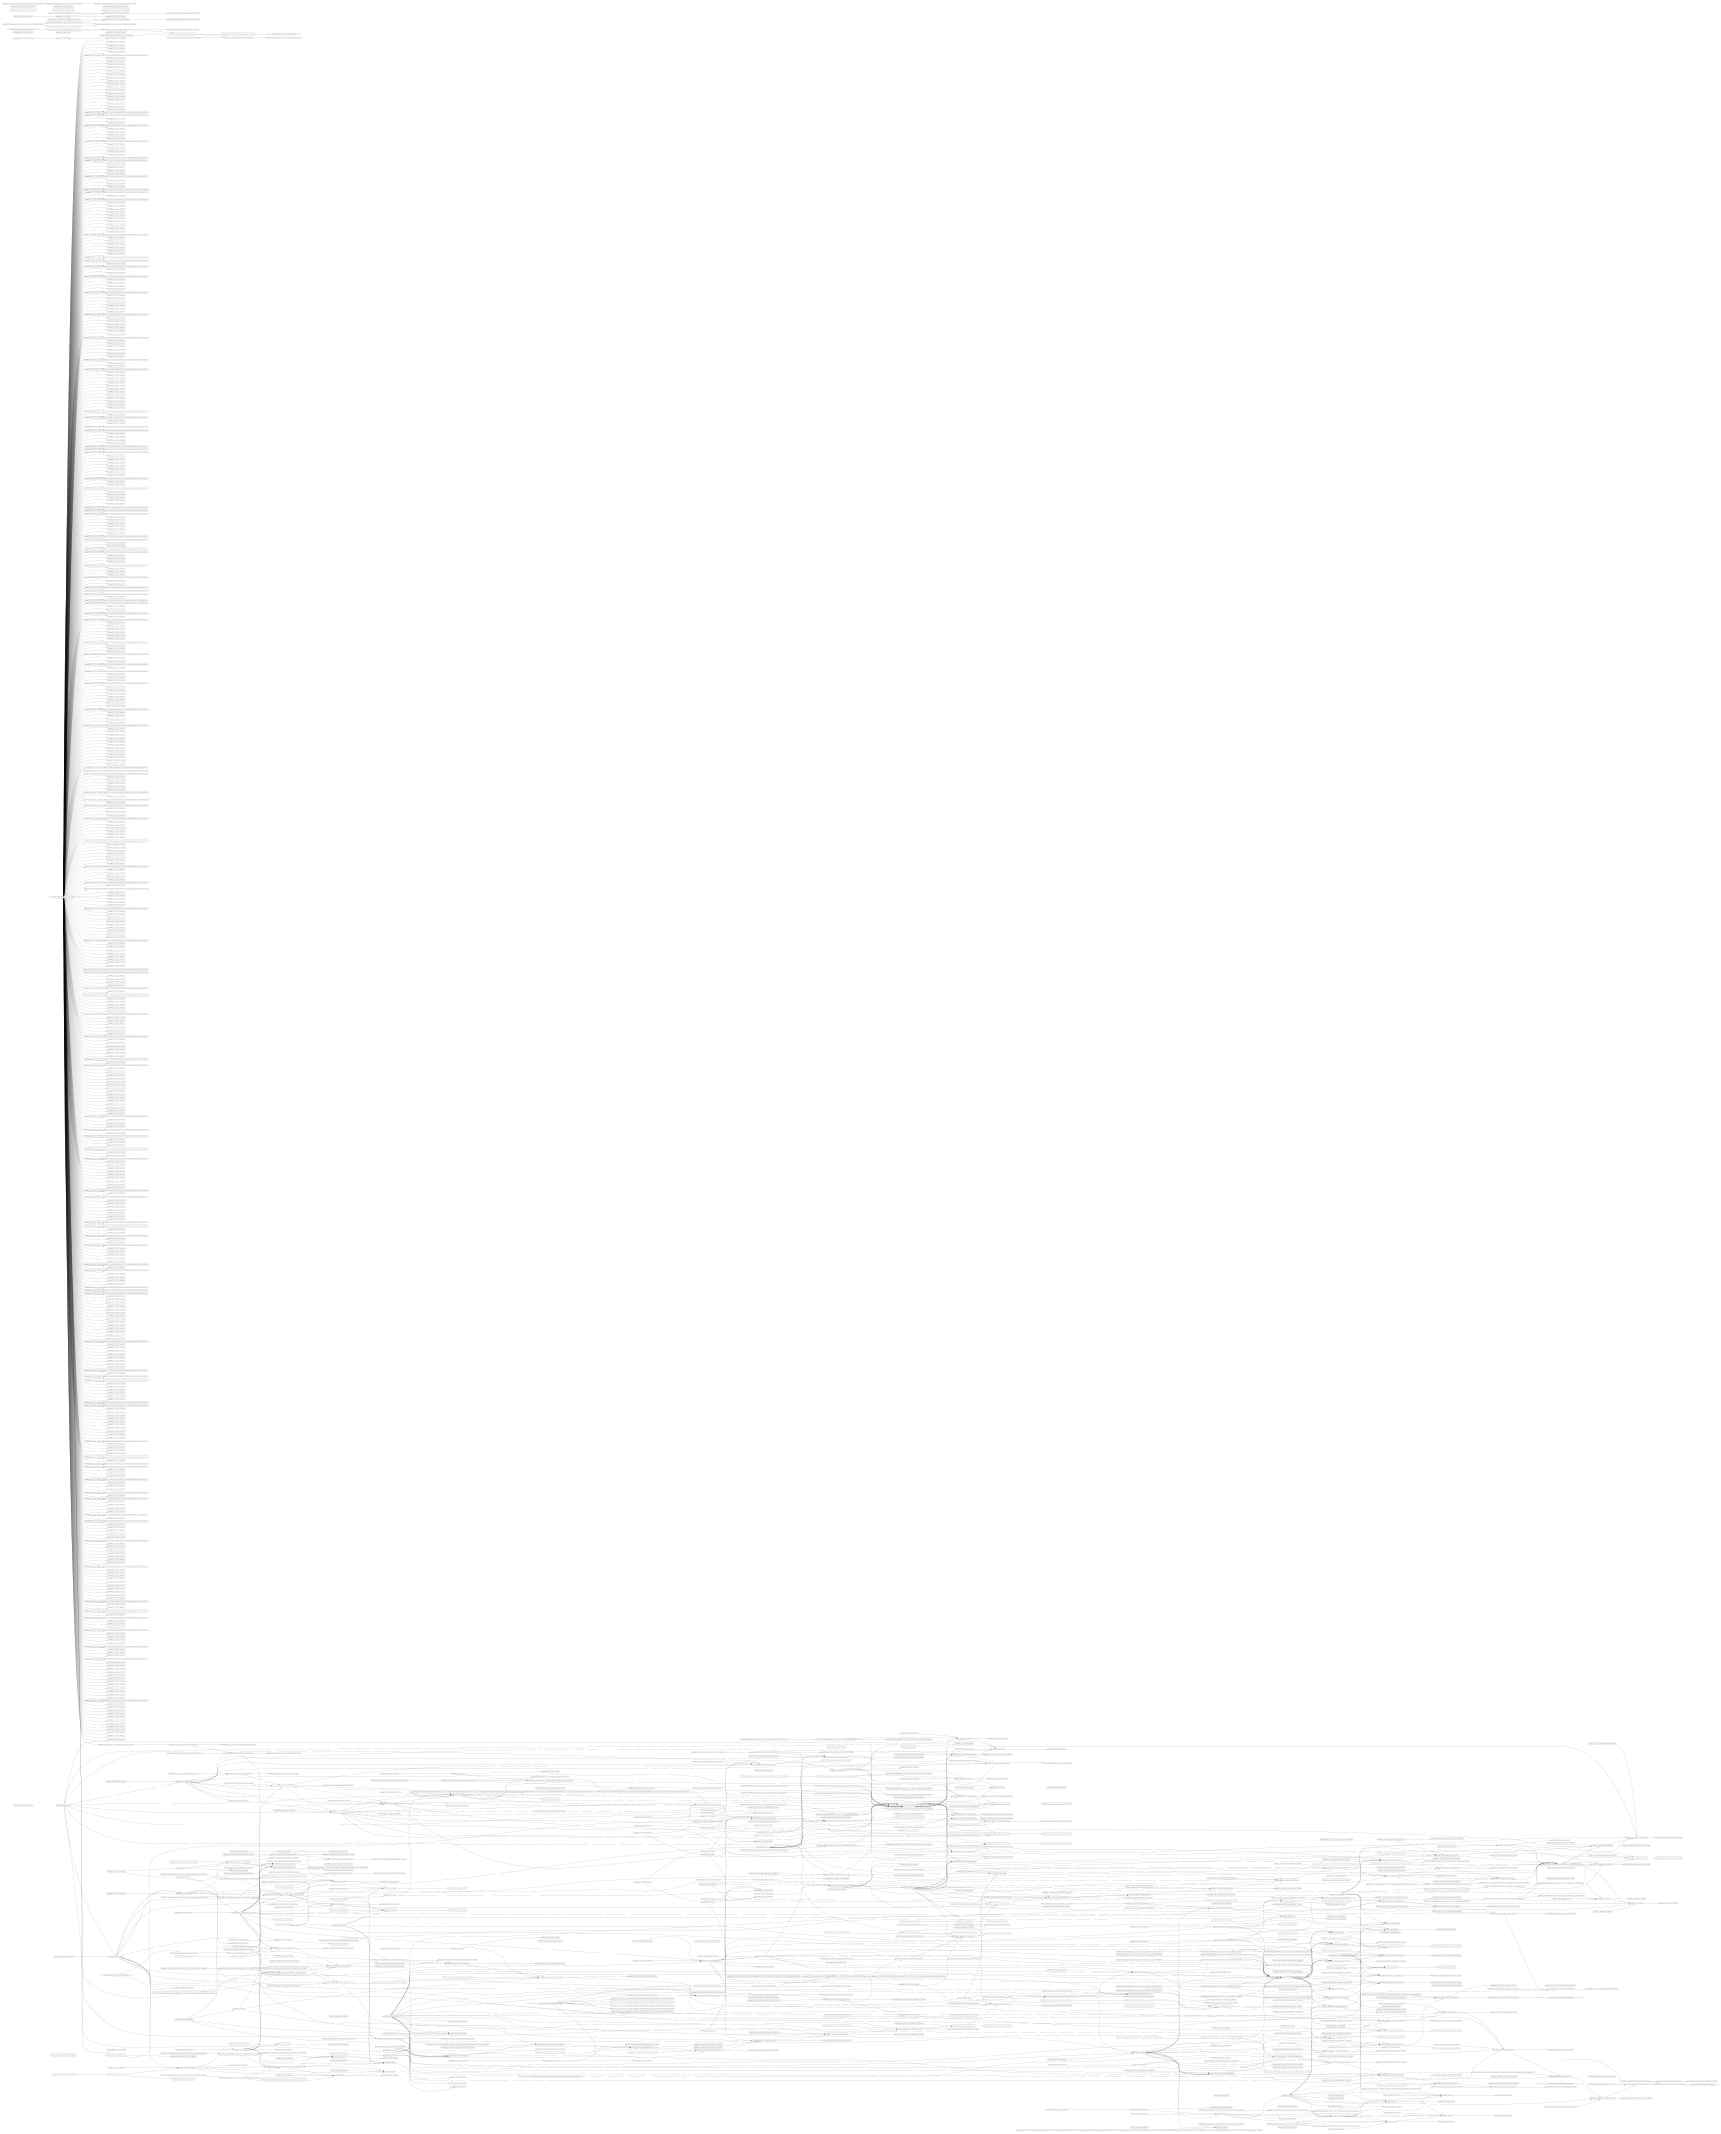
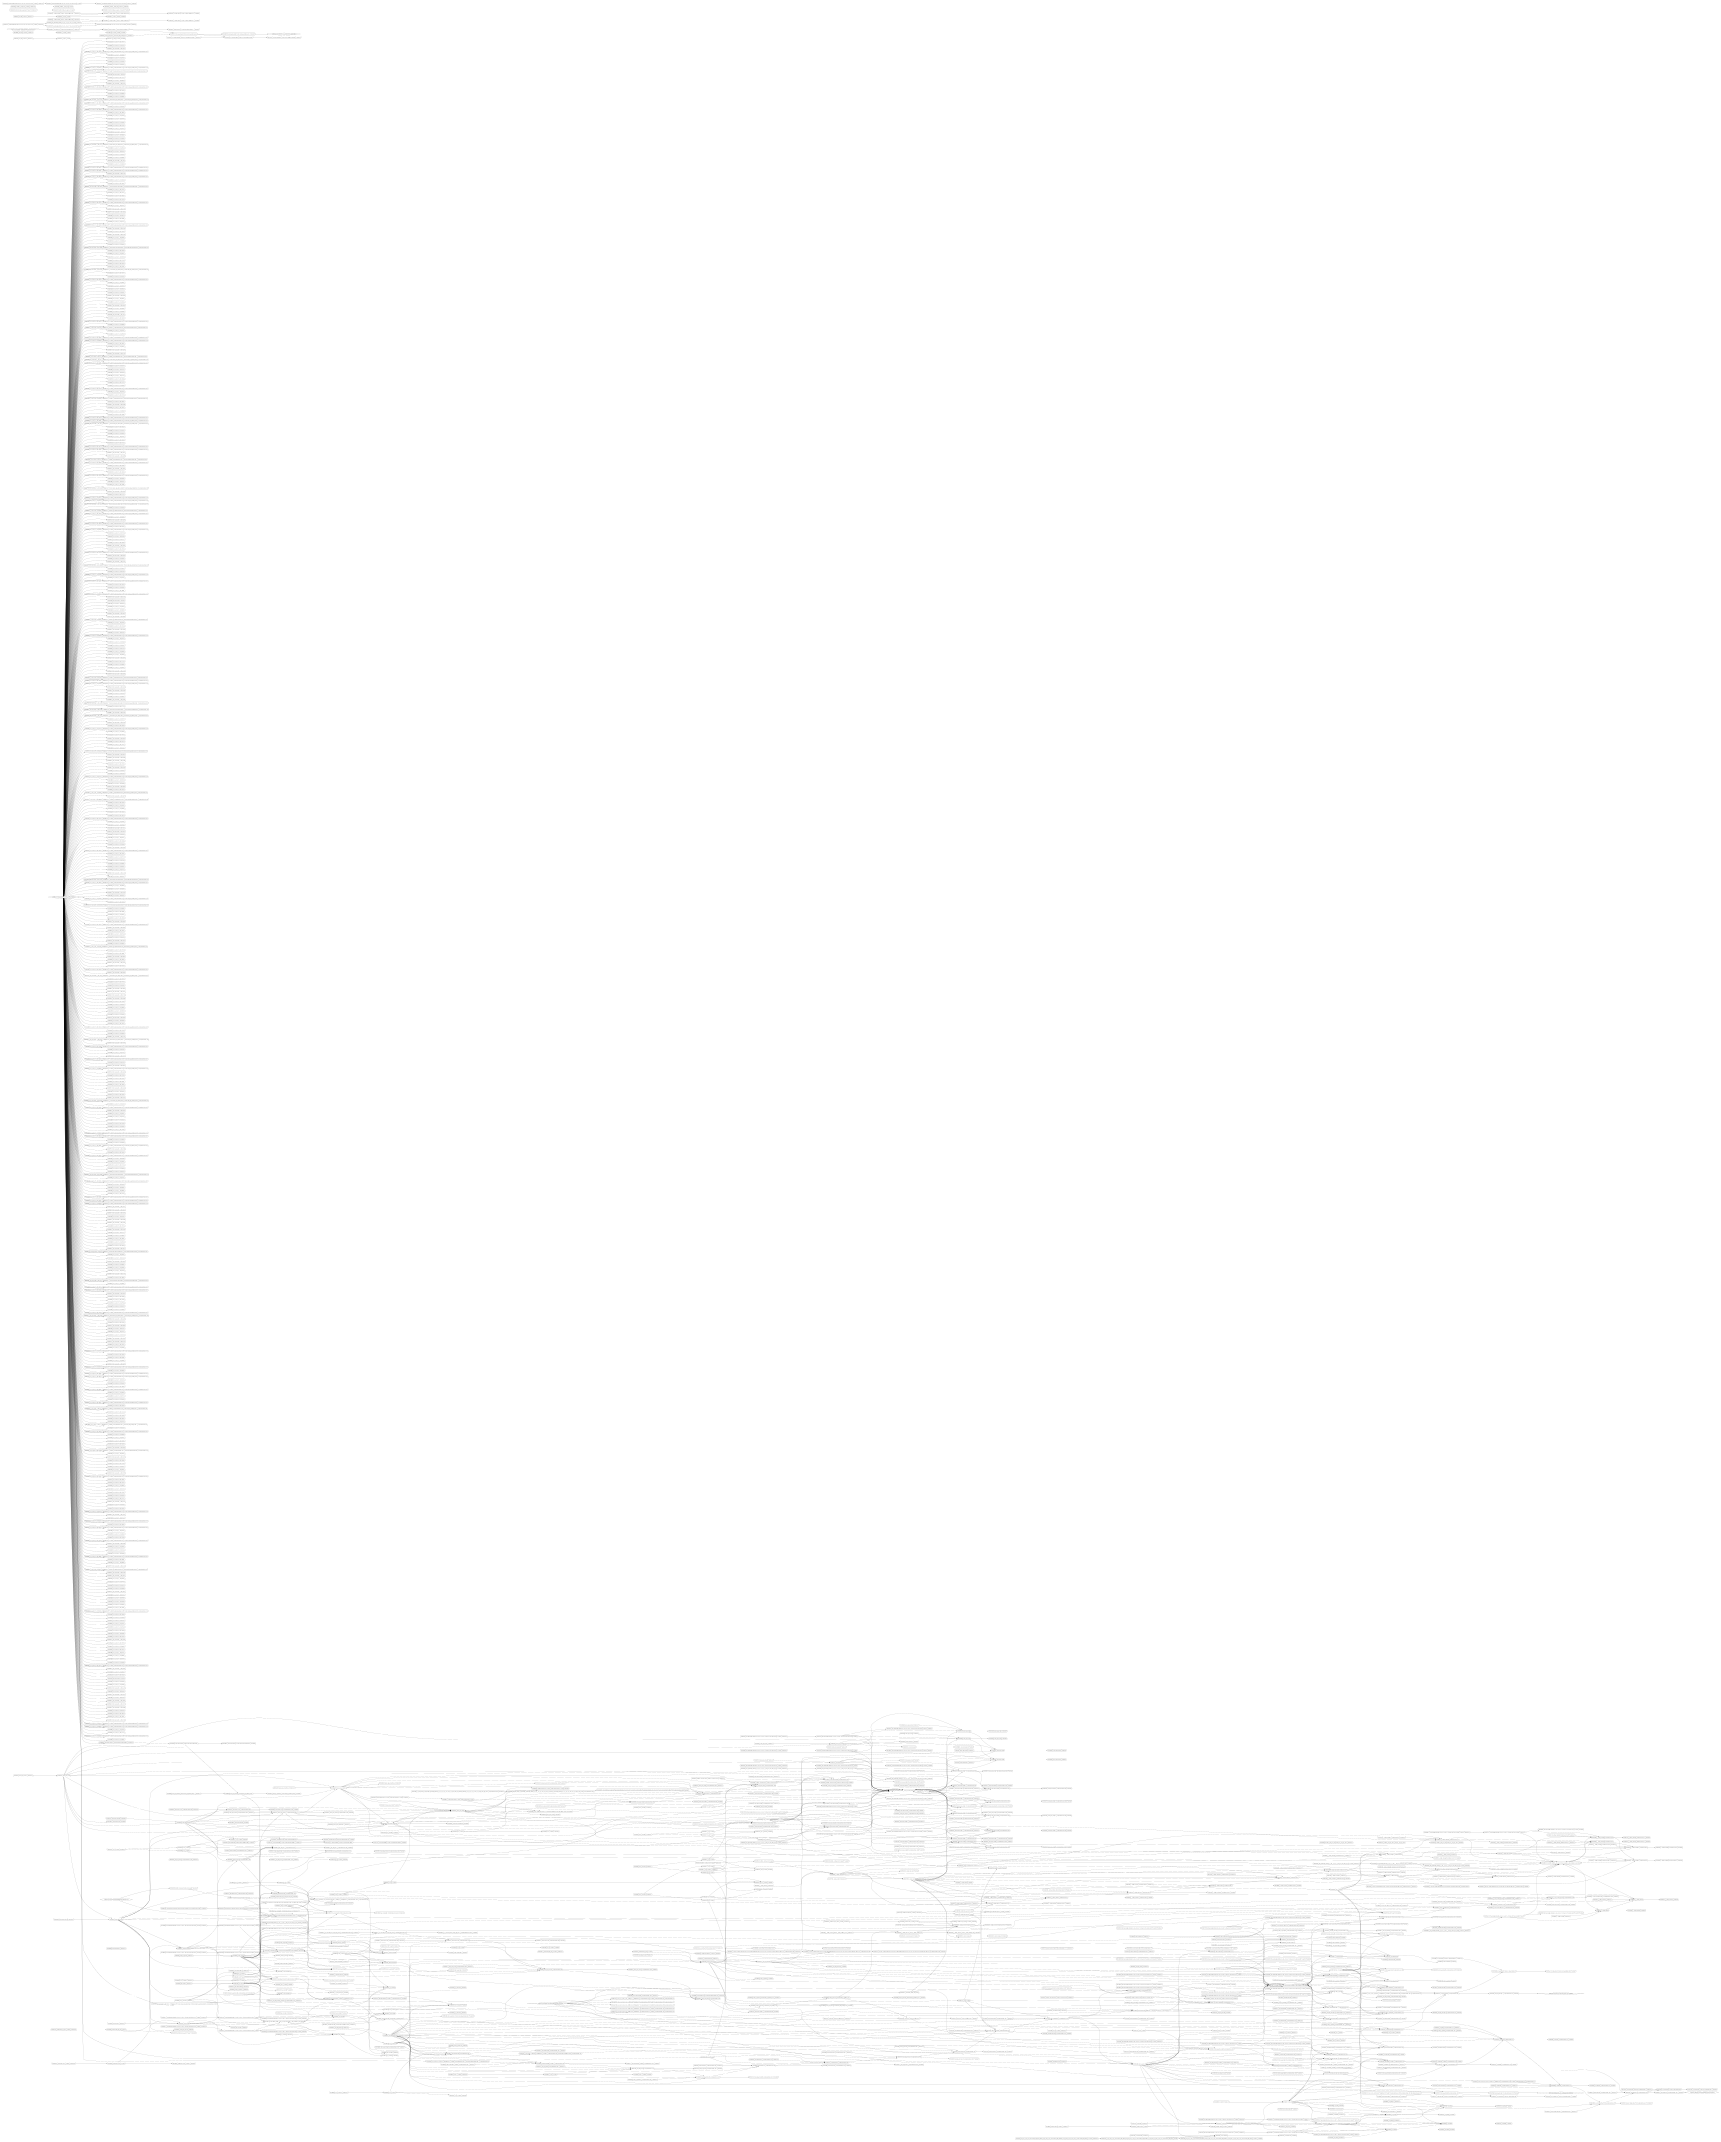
(1447, 1876) -> none
